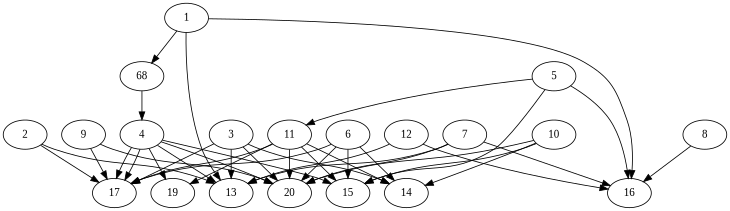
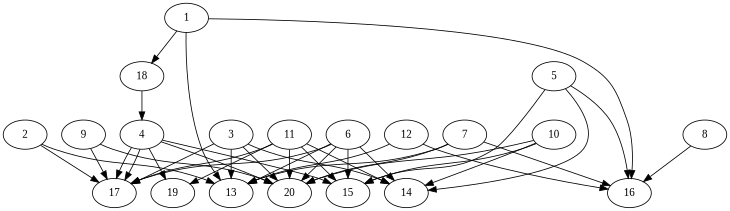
(142, 76) -> (142, 76)
(422, 95) -> (545, 169)
(175, 157) -> (293, 162)
